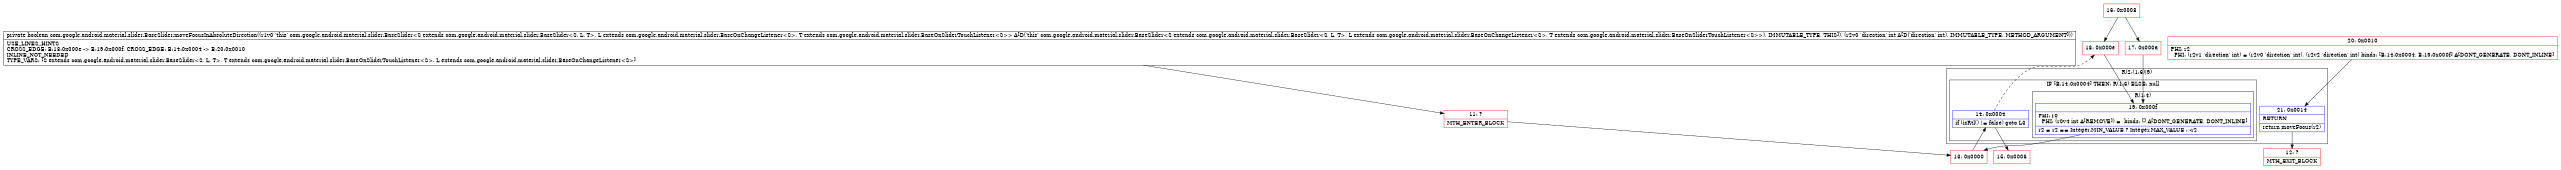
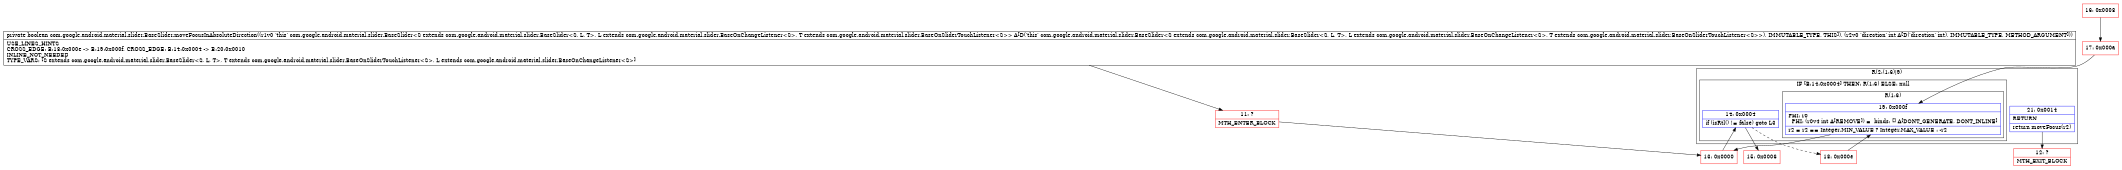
(2112, 28) -> none
(2363, 48) -> none
(2143, 96) -> (1893, 96)
